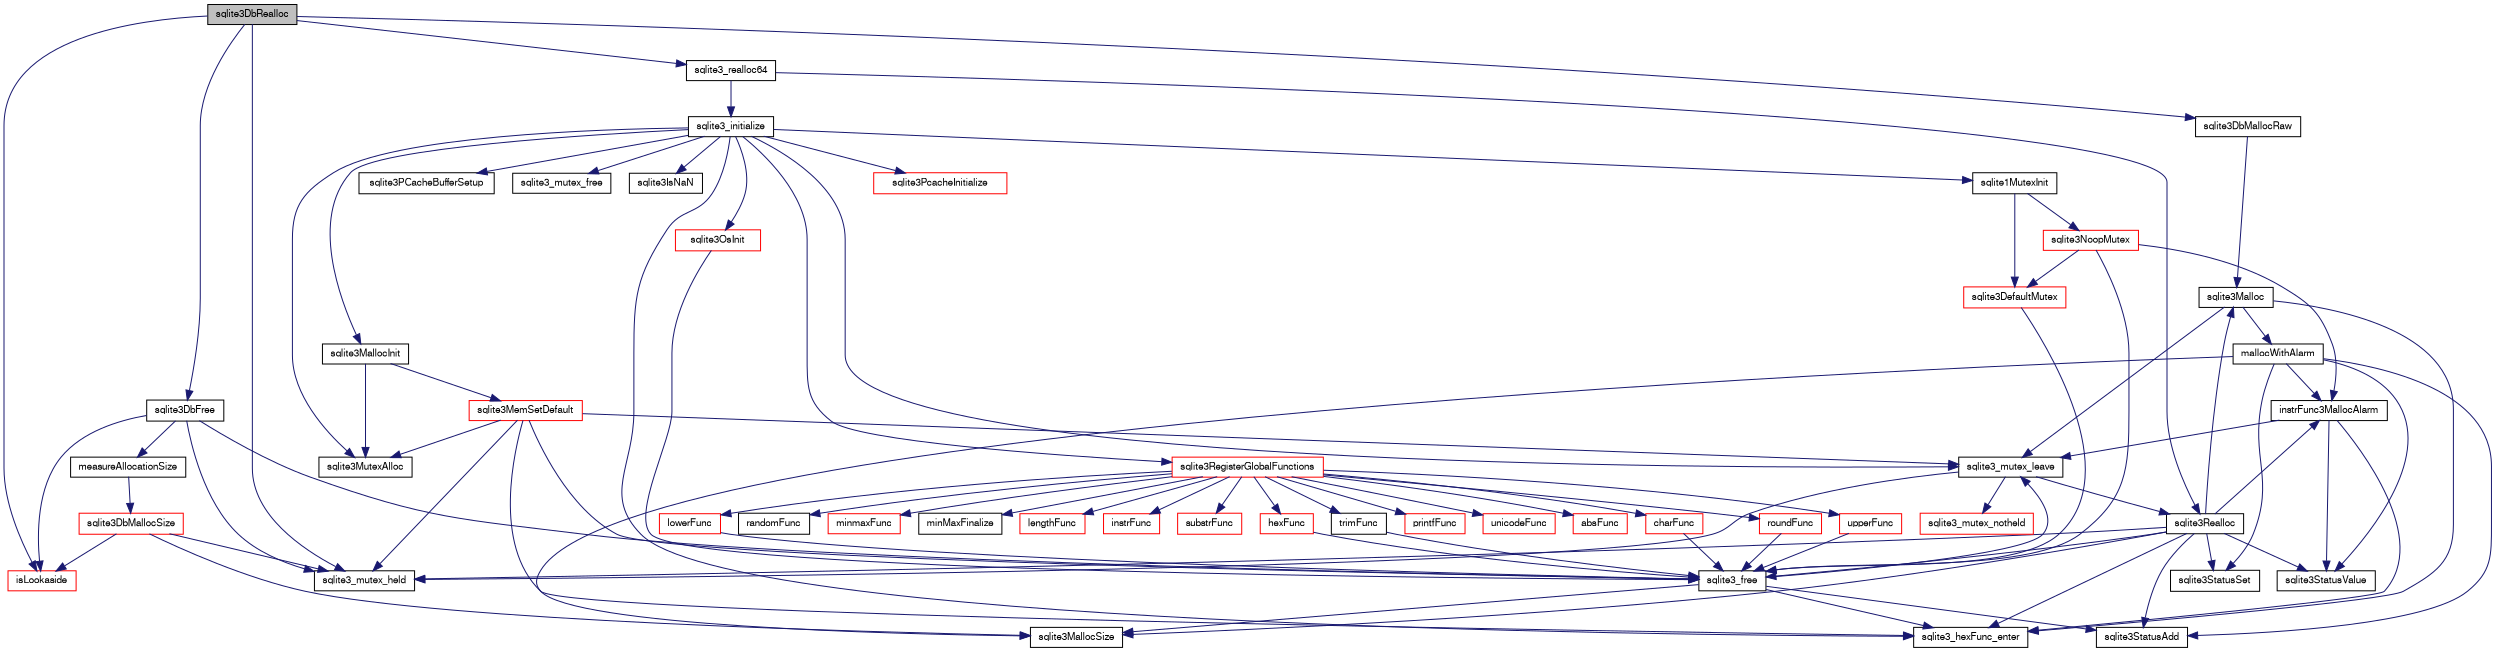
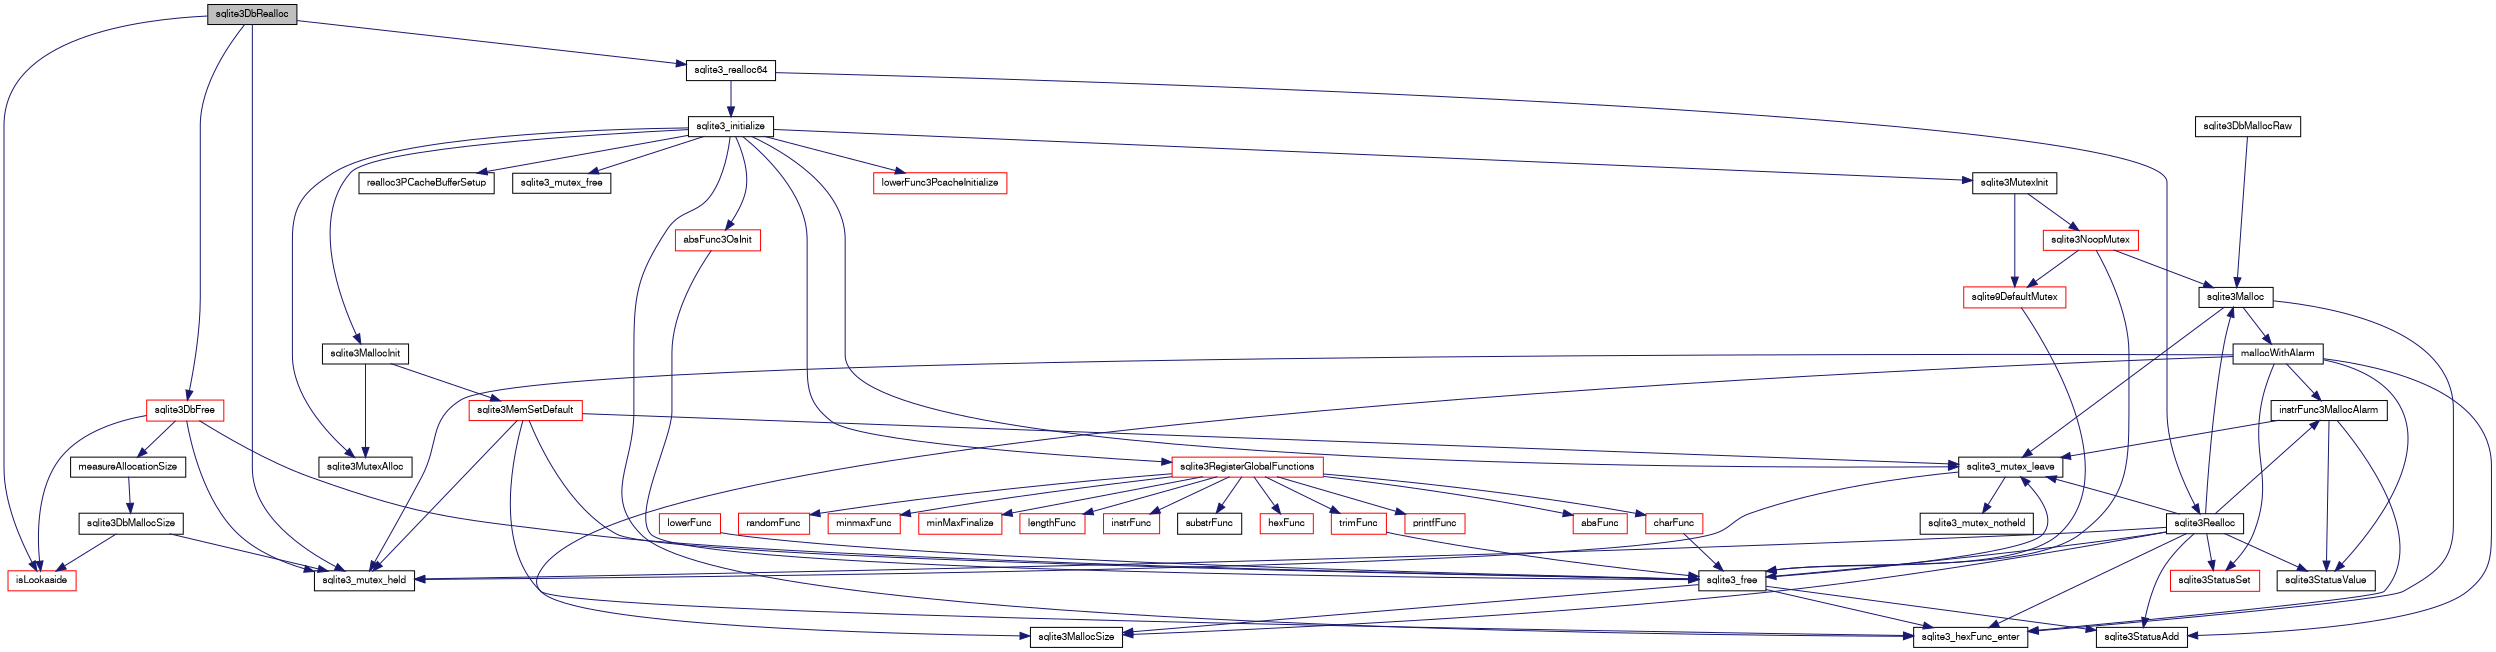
(1242, 52) -> none
(427, 183) -> (427, 183)
(666, 183) -> none
(940, 183) -> (940, 183)
(2015, 183) -> (2015, 183)
(718, 240) -> (718, 240)
(2271, 281) -> (2159, 267)
(2015, 297) -> (2015, 297)
none -> (1253, 359)
(185, 411) -> (185, 411)
(451, 437) -> none
(951, 487) -> none
(2098, 494) -> (2124, 498)
(131, 524) -> (131, 524)
(774, 524) -> (774, 524)
(960, 524) -> (960, 524)
(1210, 524) -> (1210, 524)
(1359, 524) -> (1359, 524)
(1519, 524) -> none
(1790, 524) -> none
(1871, 524) -> none
(1977, 524) -> (1977, 524)
(1510, 561) -> none
(2215, 581) -> (2215, 581)
(579, 619) -> none
